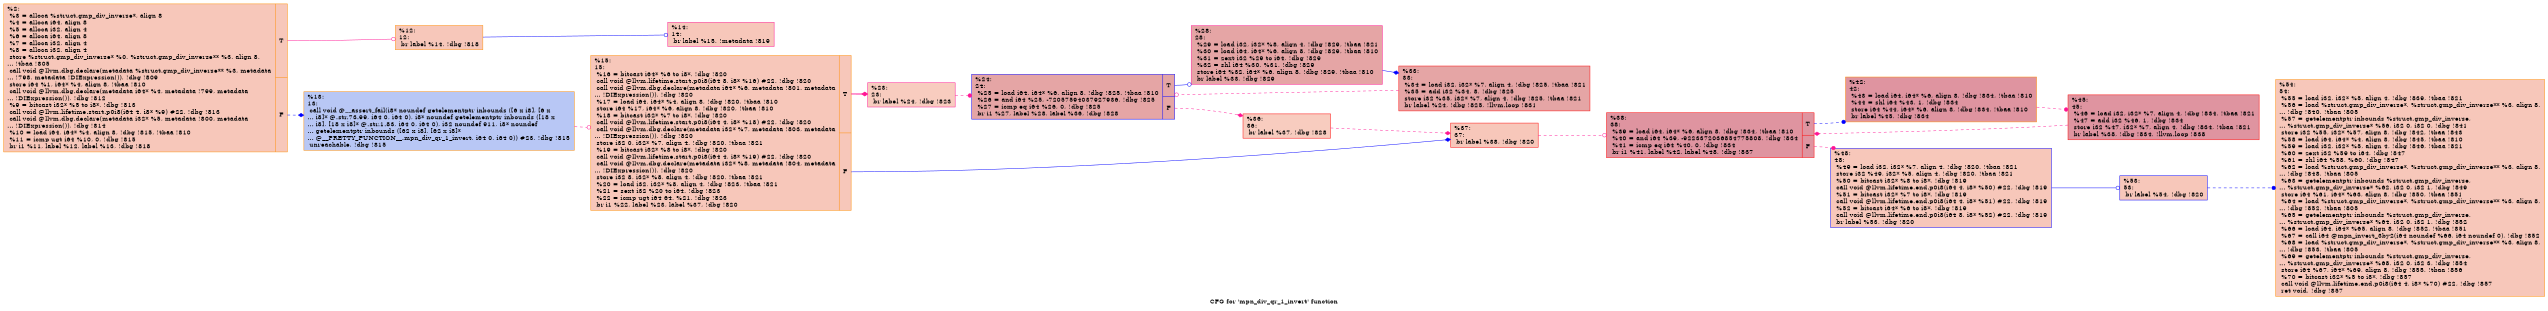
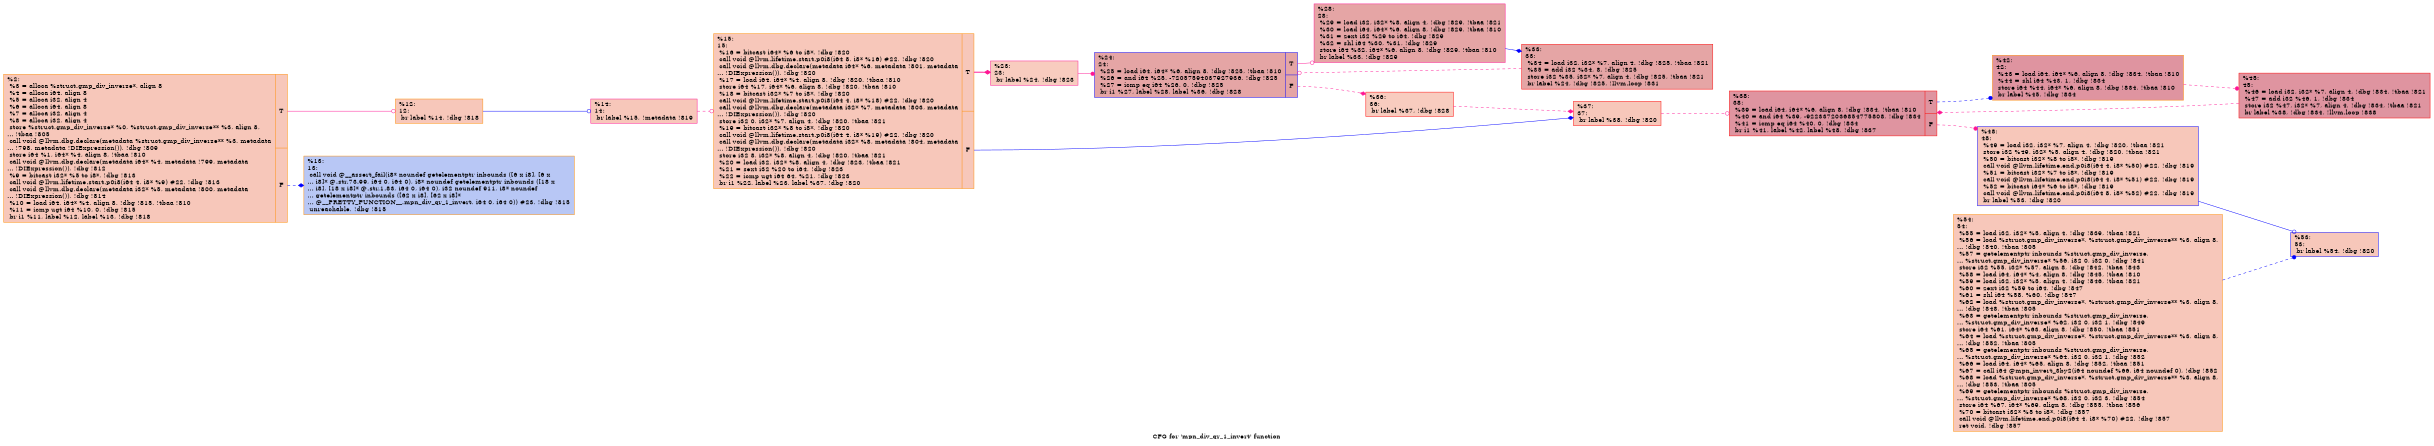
(1181, 85) -> (1304, 63)
(962, 95) -> (1084, 74)
(581, 127) -> (703, 111)
(2240, 188) -> (2257, 269)
